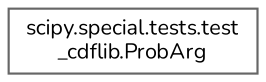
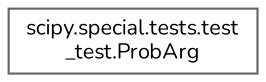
(133, 41) -> (133, 41)
